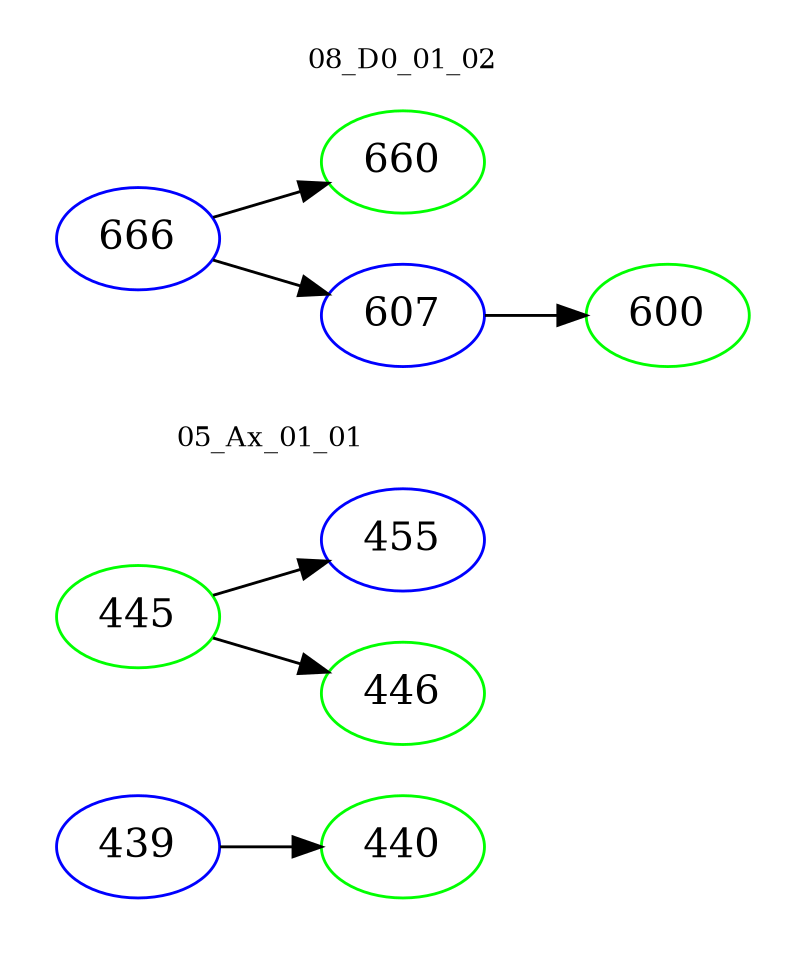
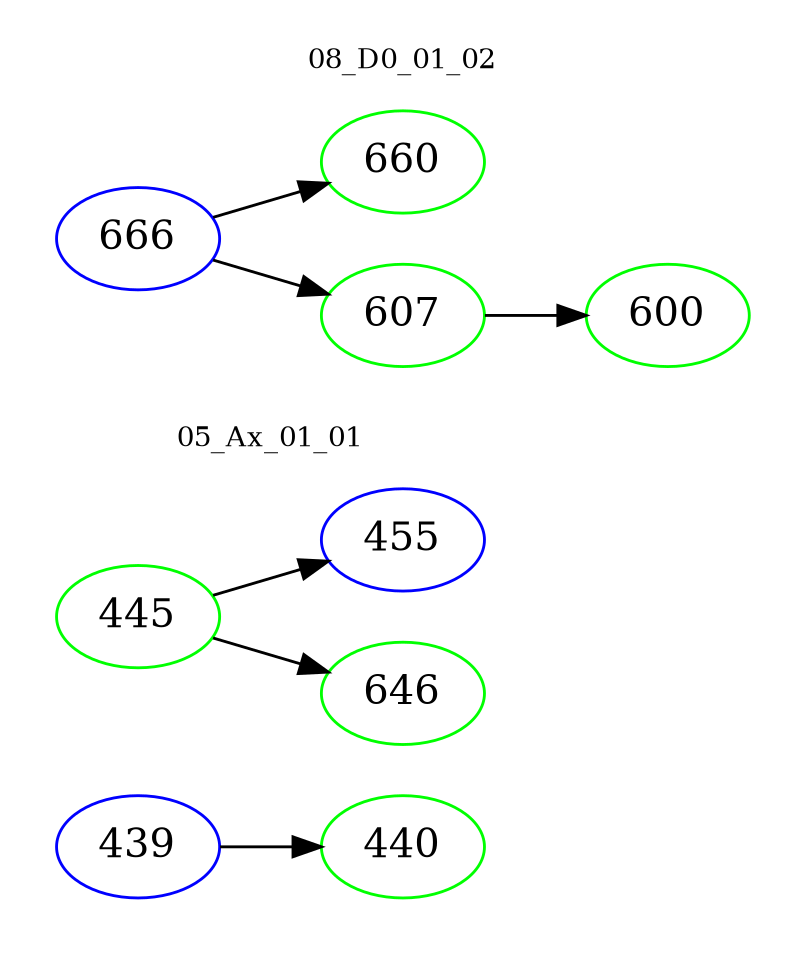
(403, 315) -> (403, 315)
(403, 693) -> (403, 693)
